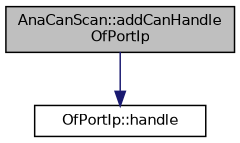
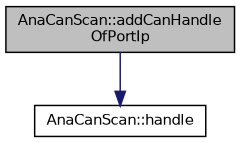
(120, 121) -> (120, 121)
